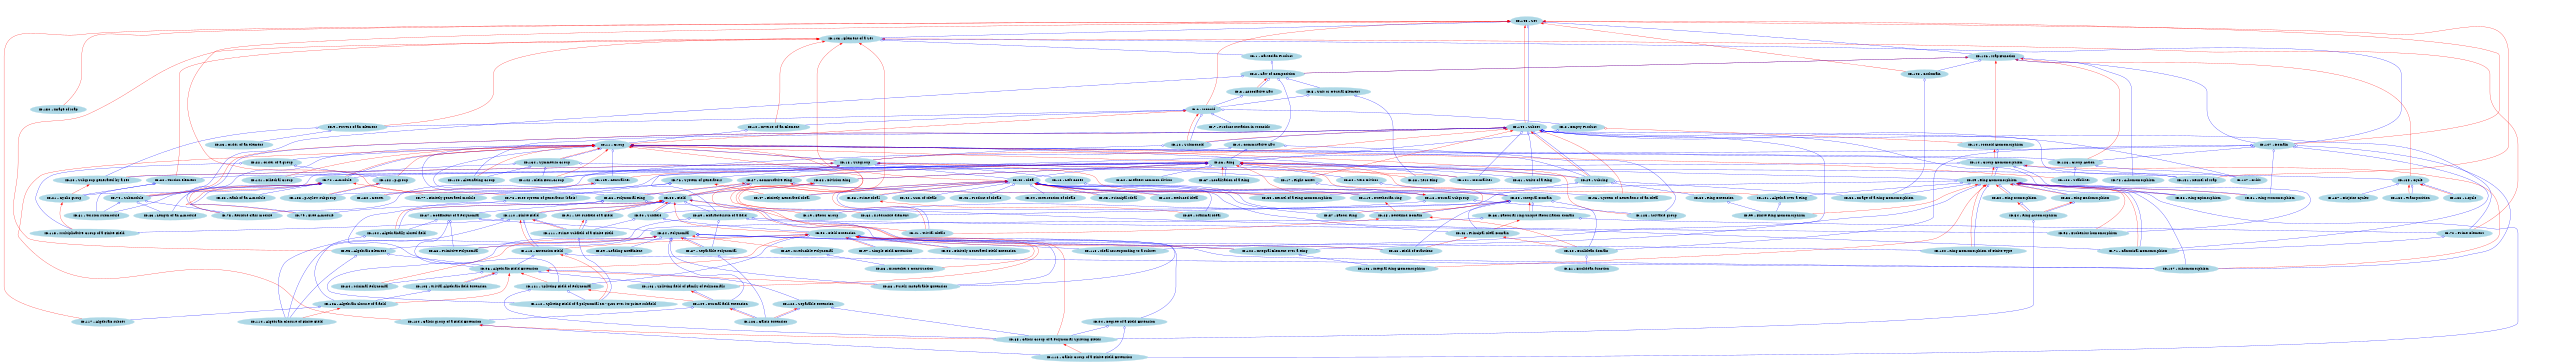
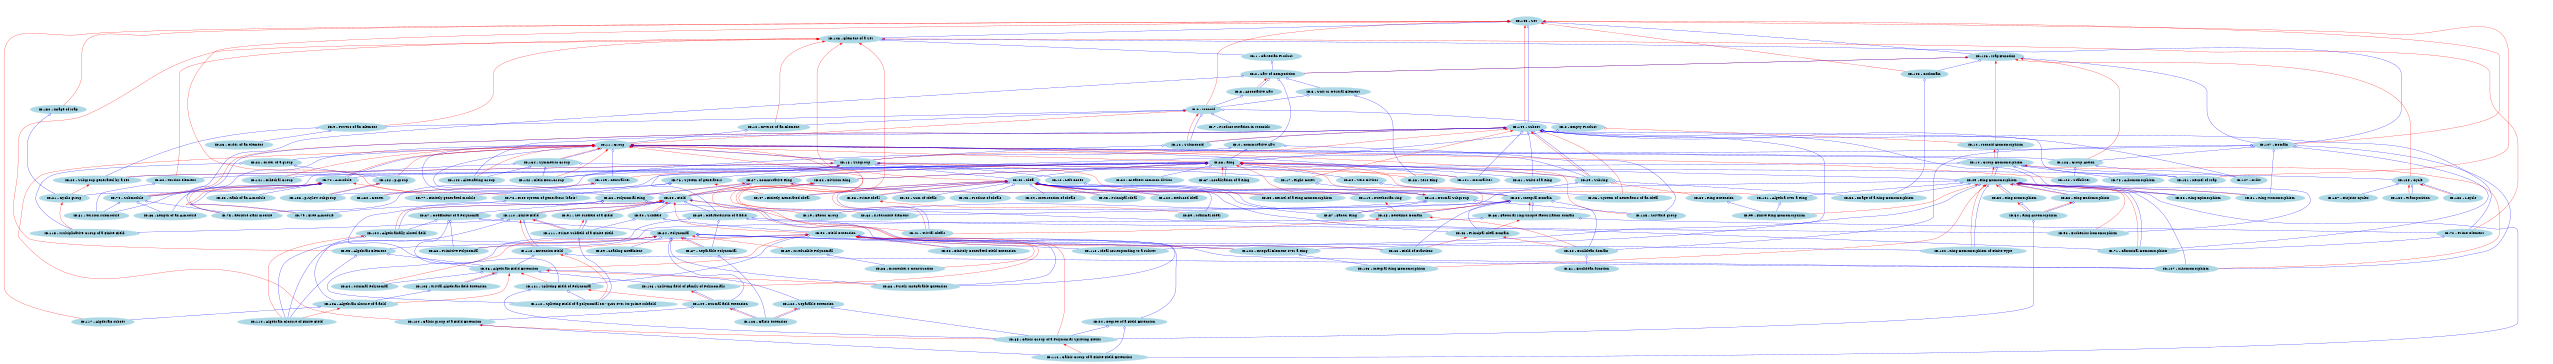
(2121, 76) -> (2048, 169)
(118, 189) -> (27, 157)
(1654, 189) -> (1654, 189)
none -> (1384, 208)
(886, 251) -> none
none -> (285, 252)
